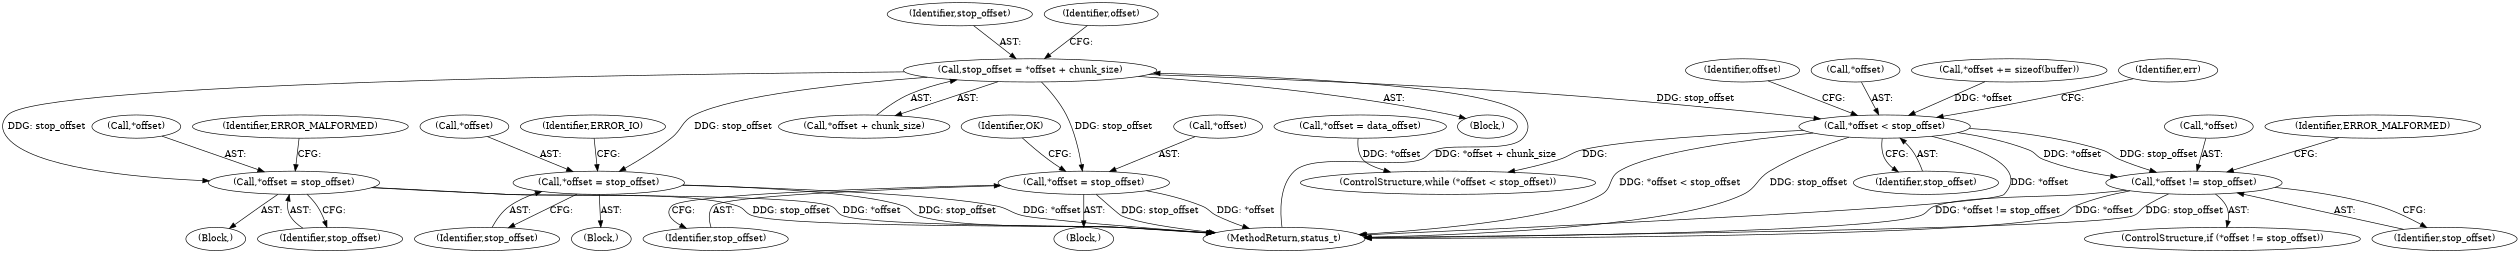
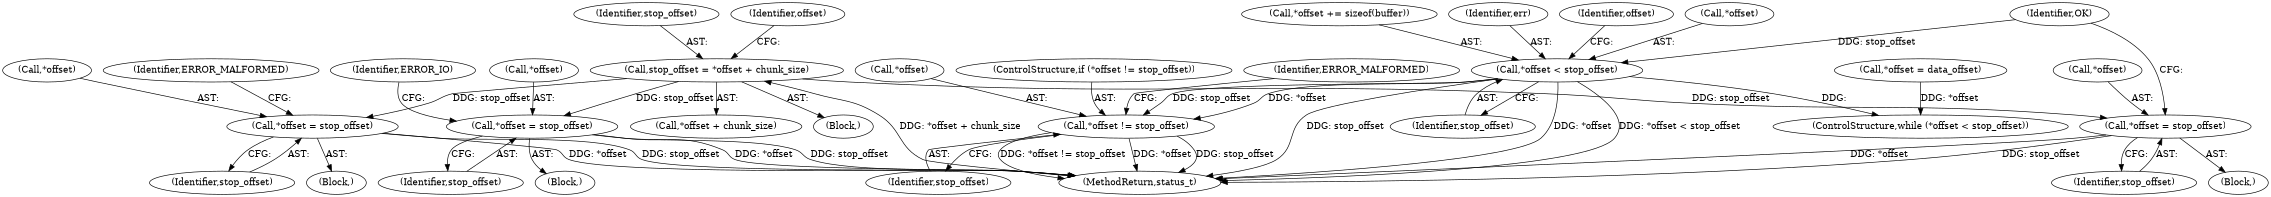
(1482, 90) -> (1822, 41)
(911, 93) -> none
(1983, 98) -> (1473, 42)
(2074, 98) -> (1543, 42)
(2226, 206) -> (1093, 98)
